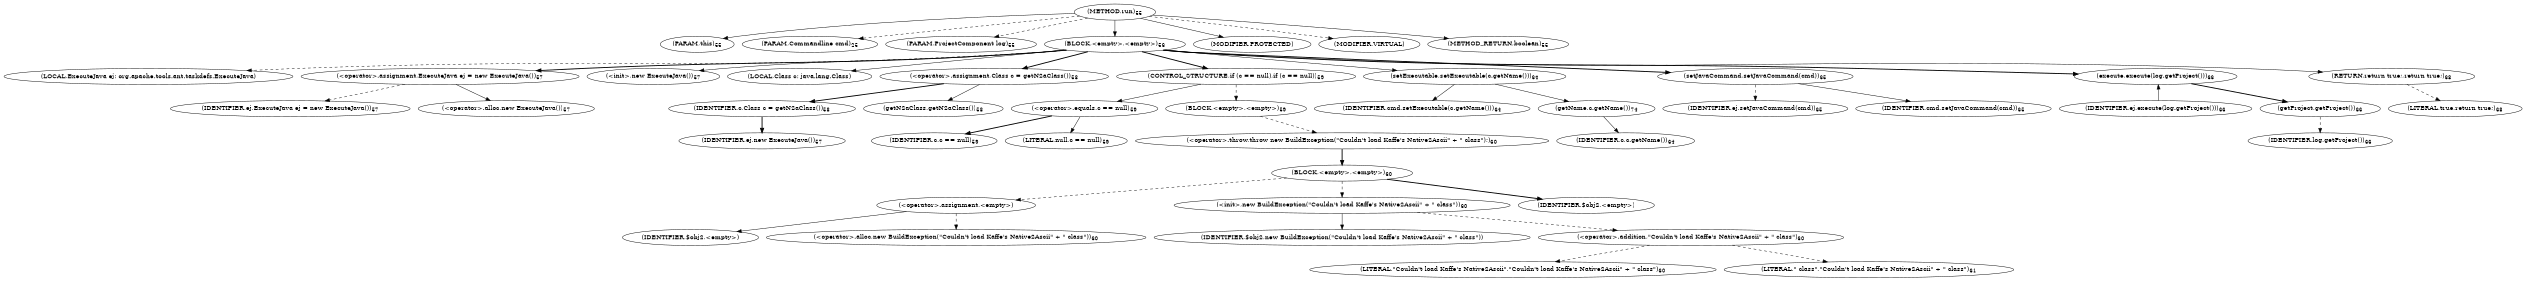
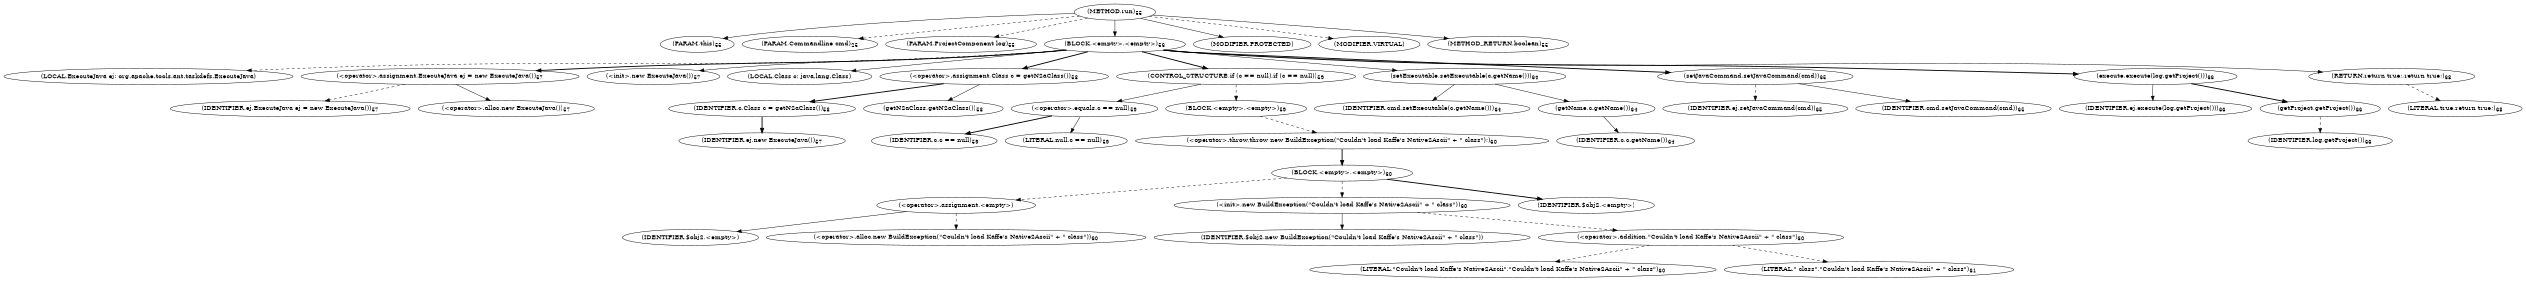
(2159, 95) -> (2153, 90)
(1634, 108) -> (1634, 108)
